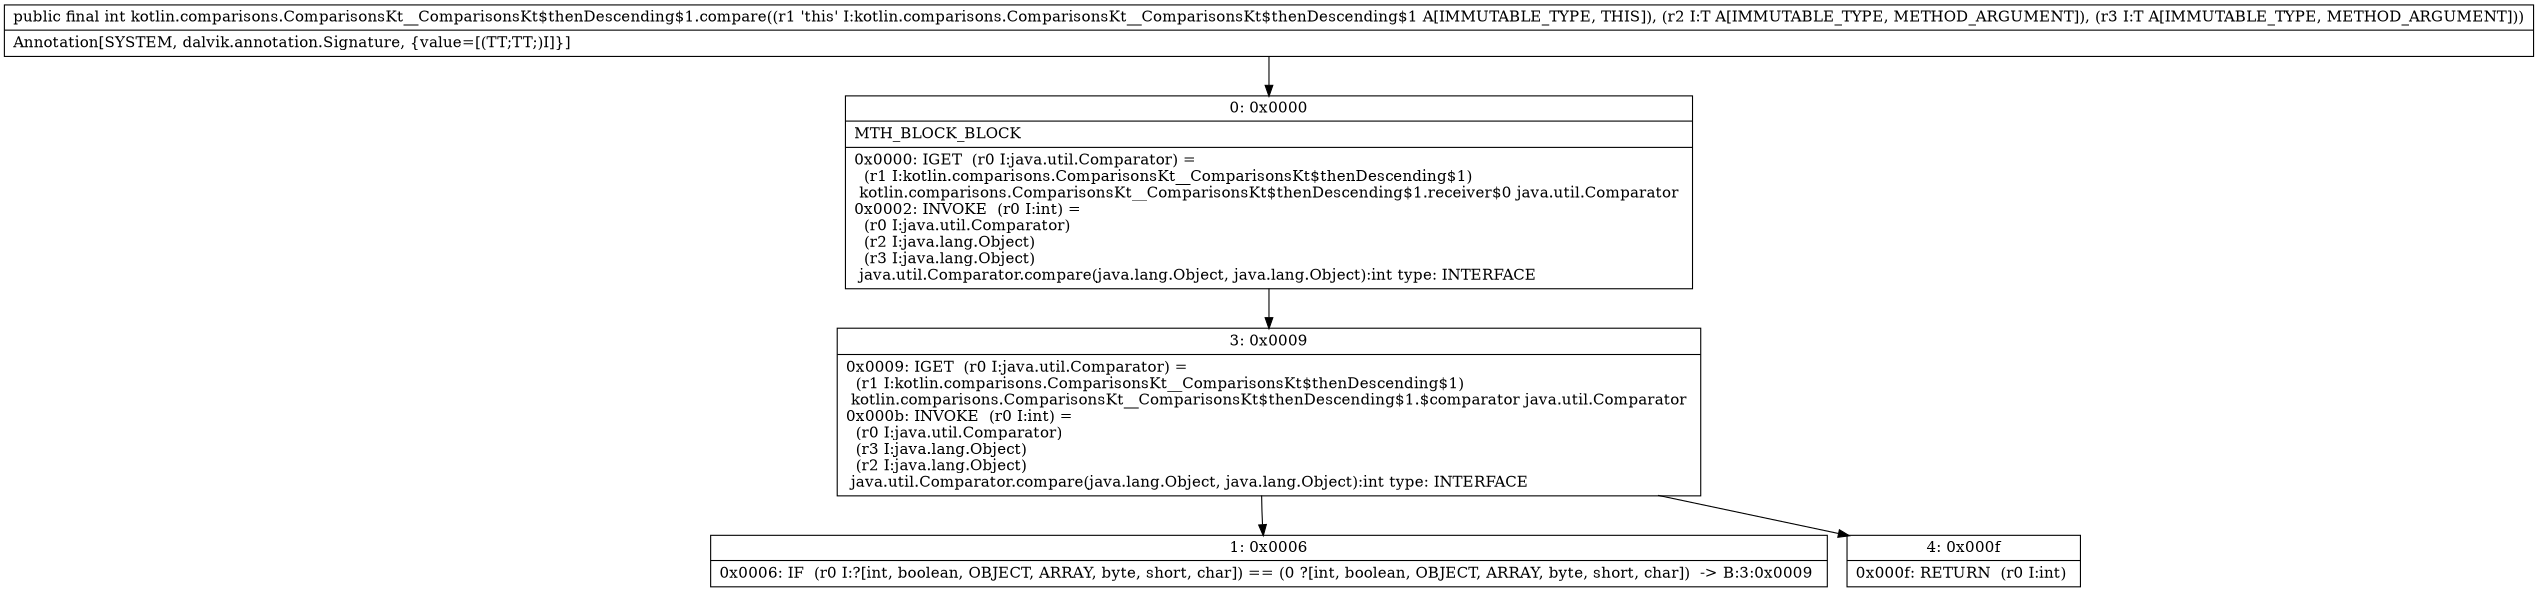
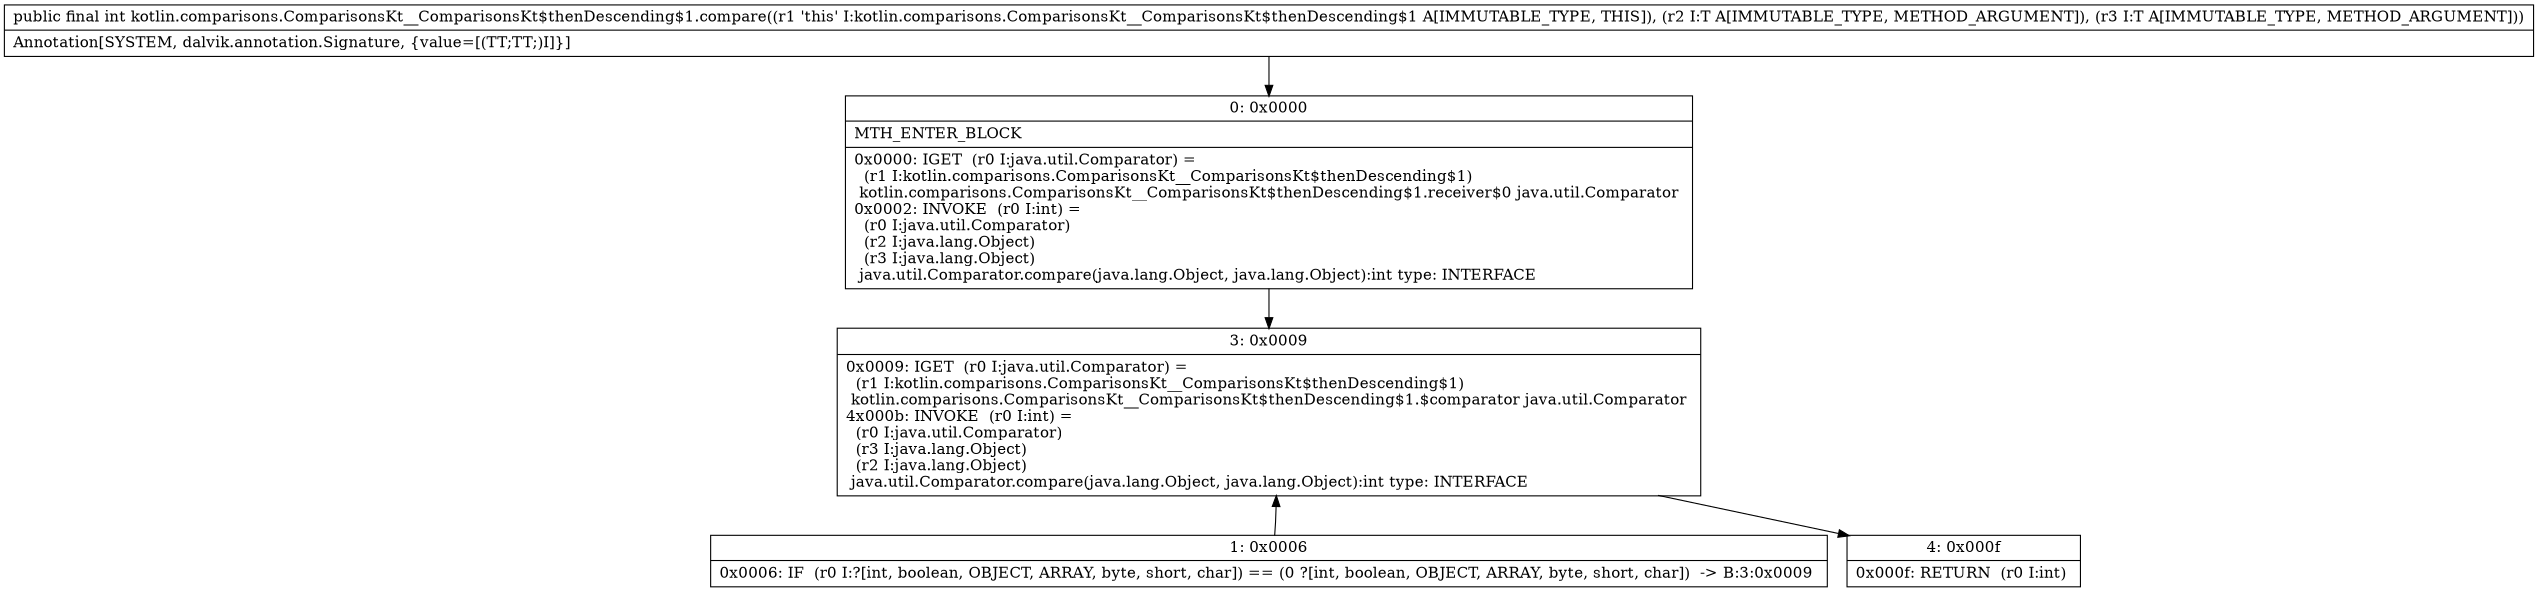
(938, 134) -> (939, 134)
(962, 416) -> (962, 416)
(1262, 510) -> (1276, 521)
